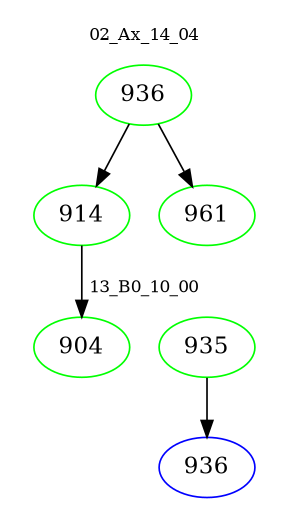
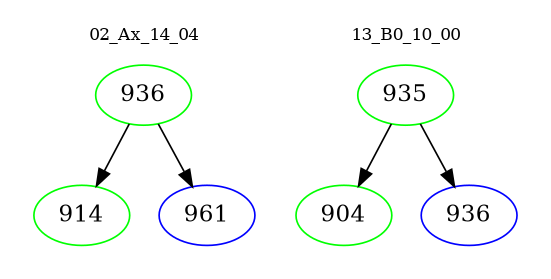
(207, 215) -> (207, 215)
(82, 282) -> (379, 147)
